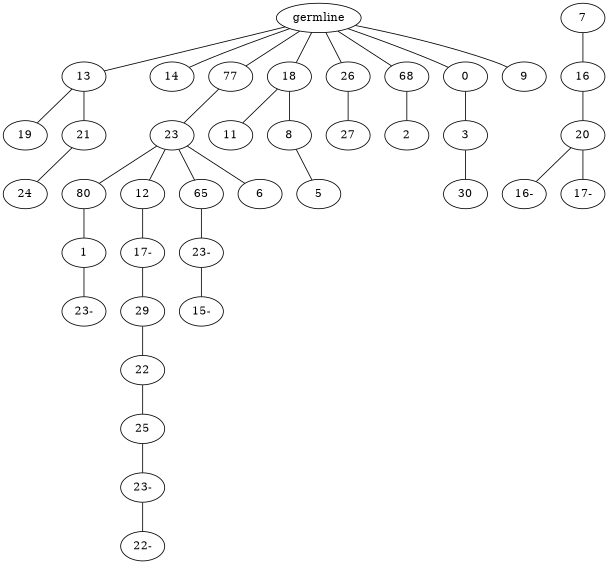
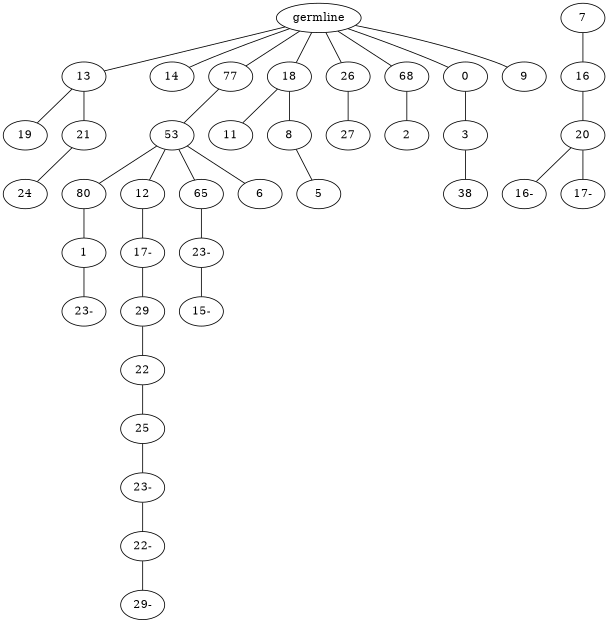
(172, 135) -> (172, 135)
(466, 194) -> (466, 194)
none -> (143, 605)
